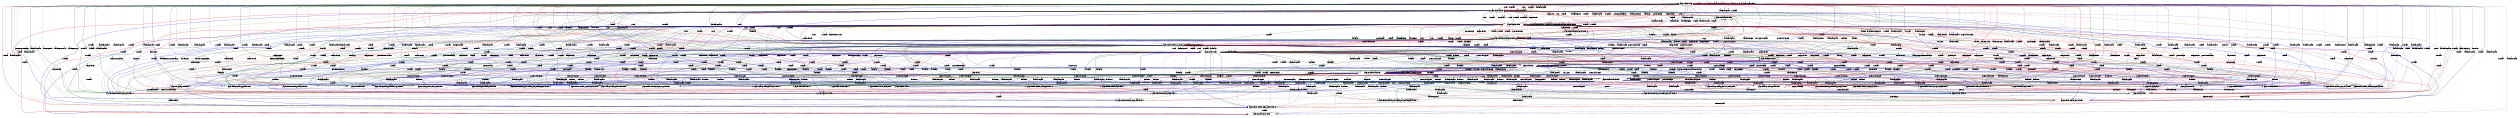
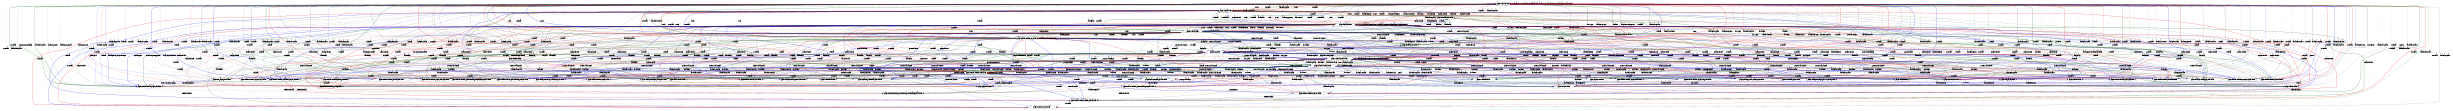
(1544, 37) -> (1623, 75)
none -> (1230, 42)
(974, 97) -> (1243, 45)
